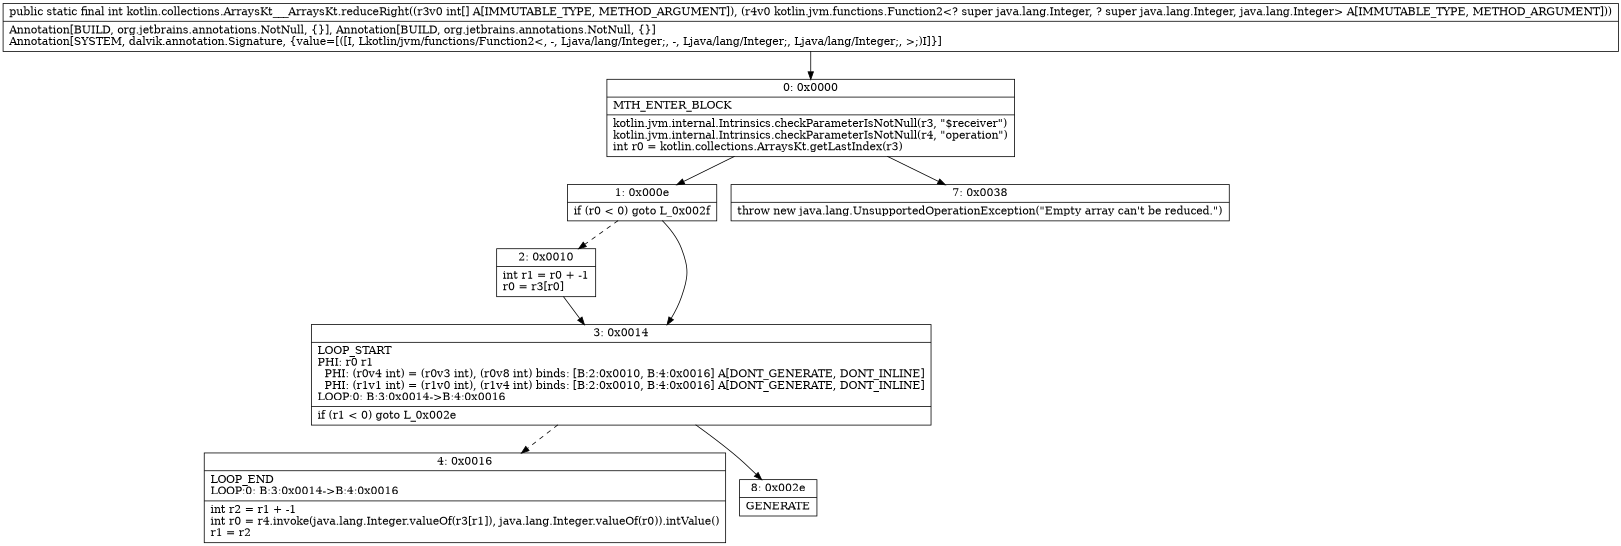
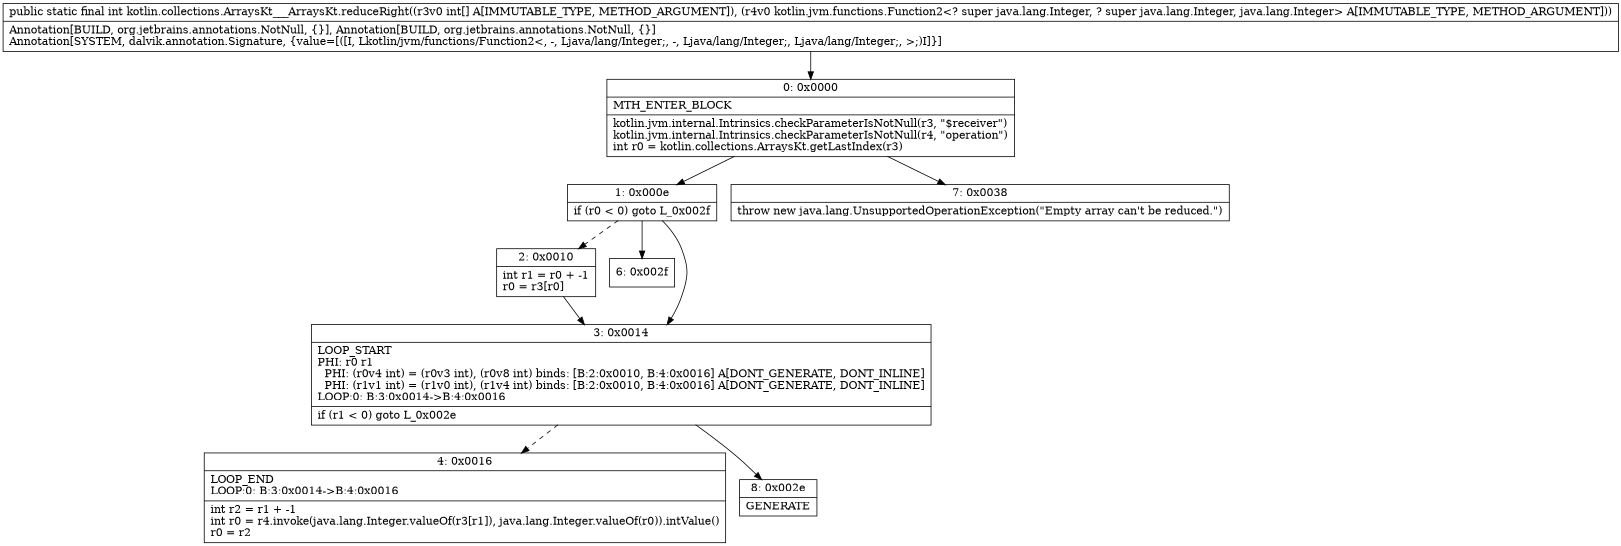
none -> (642, 273)
(231, 533) -> (231, 533)
